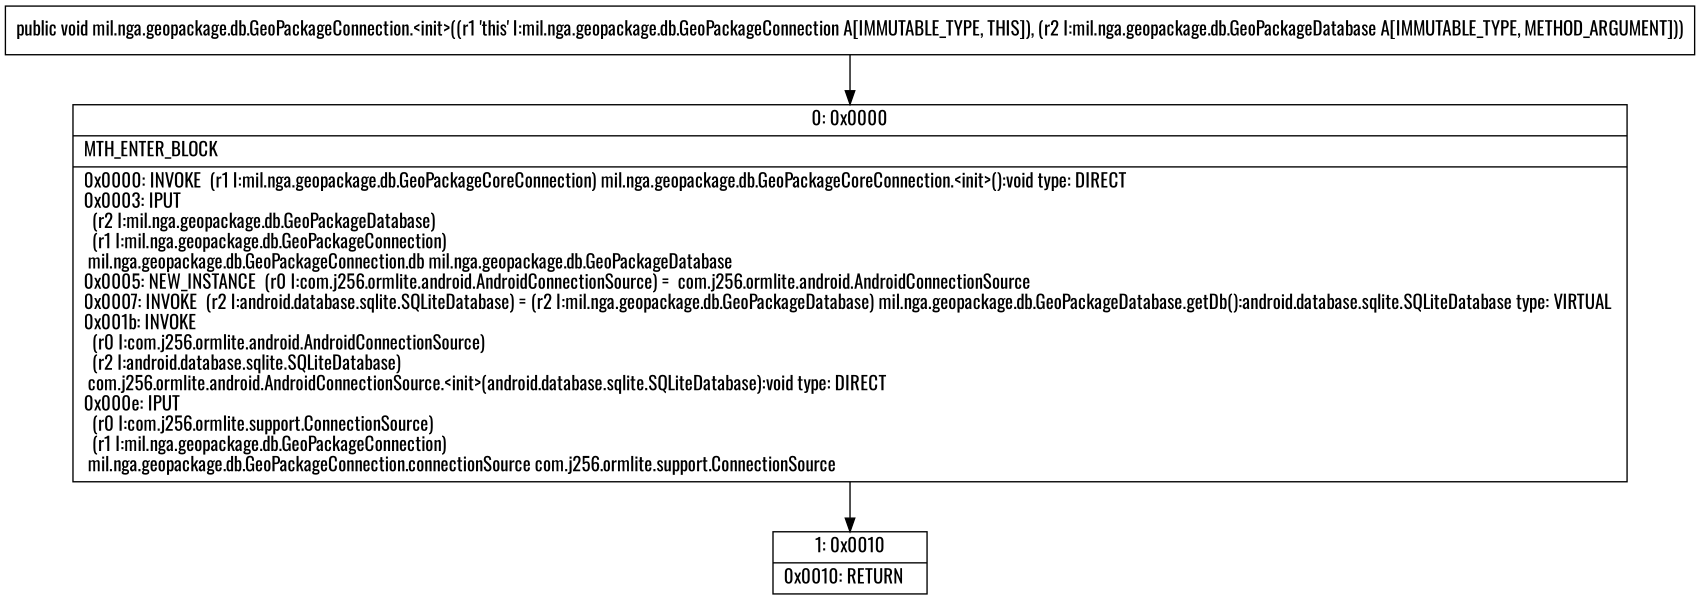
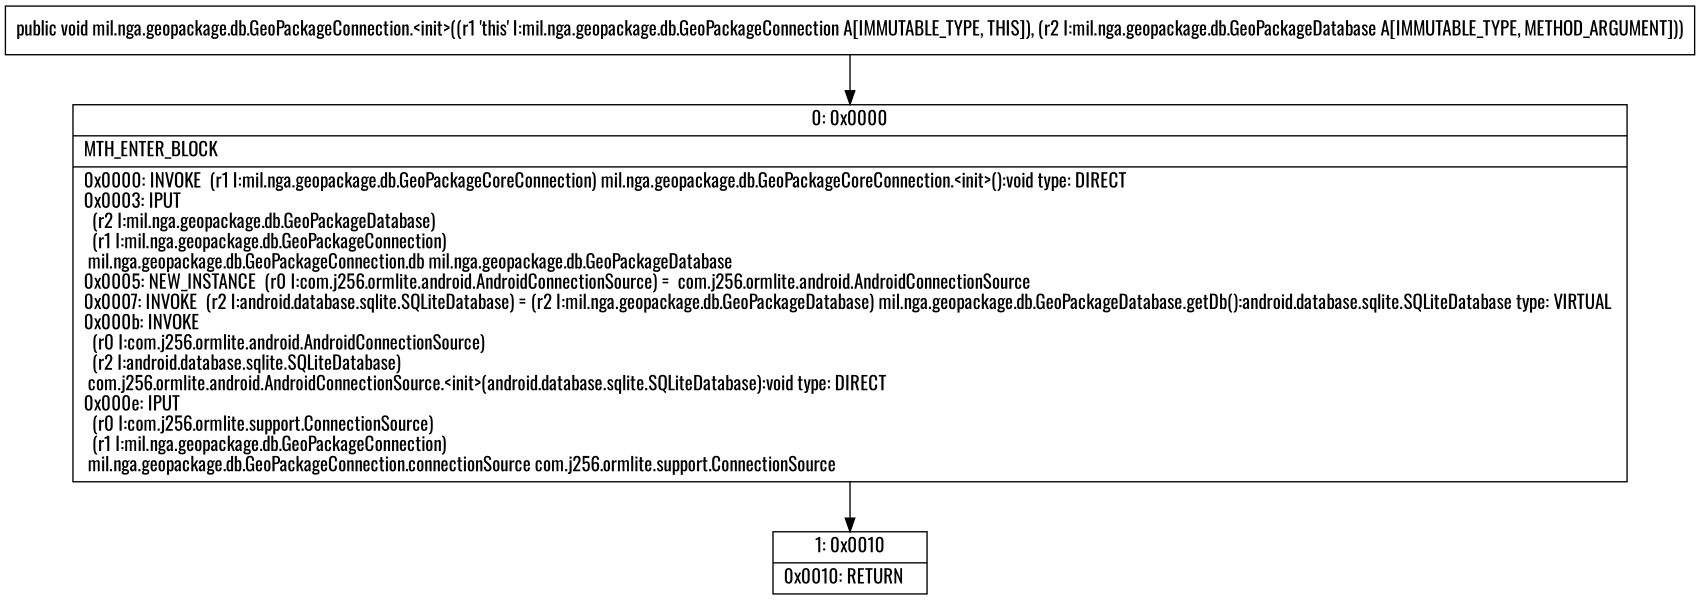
(145, 324) -> (146, 324)
